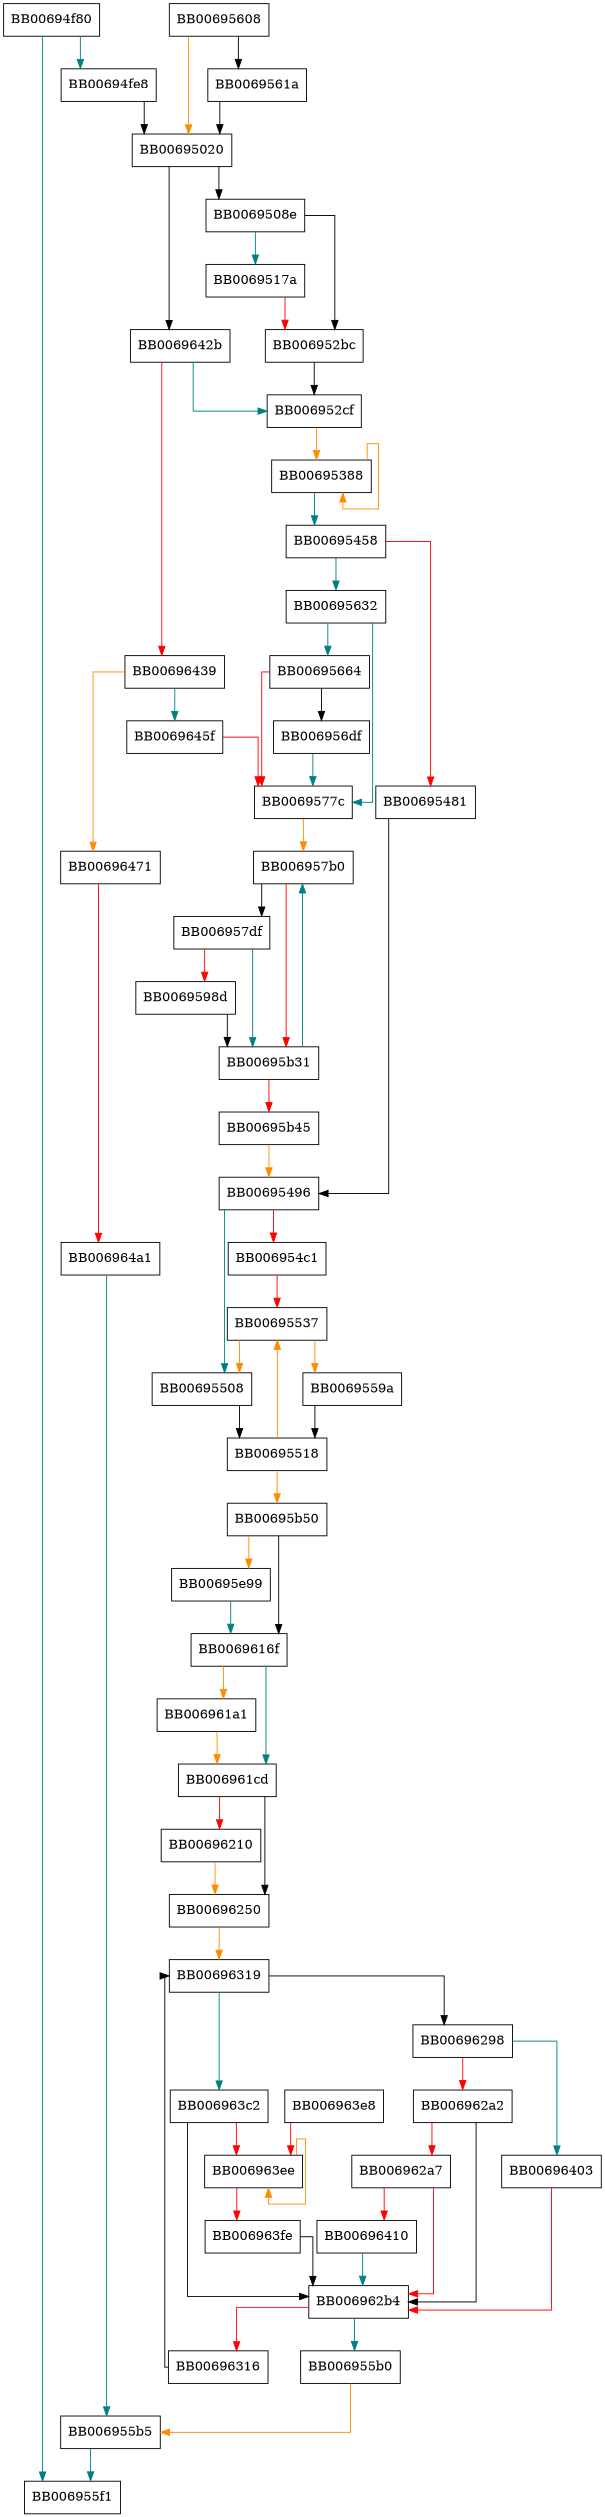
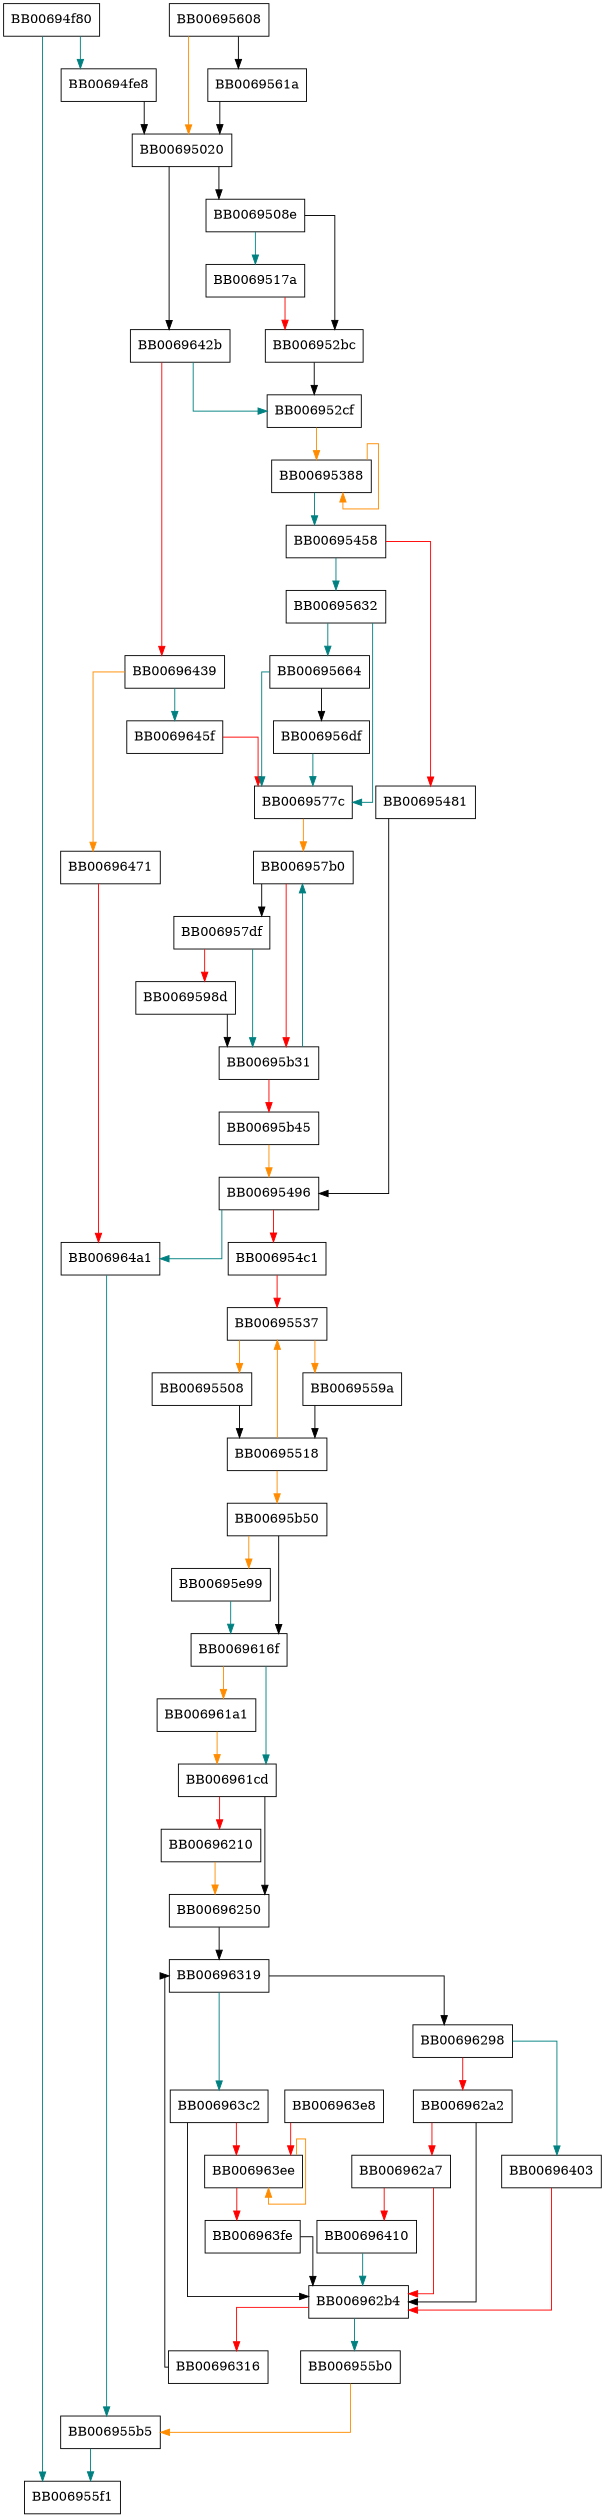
(262, 720) -> (262, 720)
(225, 1287) -> (220, 1259)
(219, 1939) -> (219, 1939)
